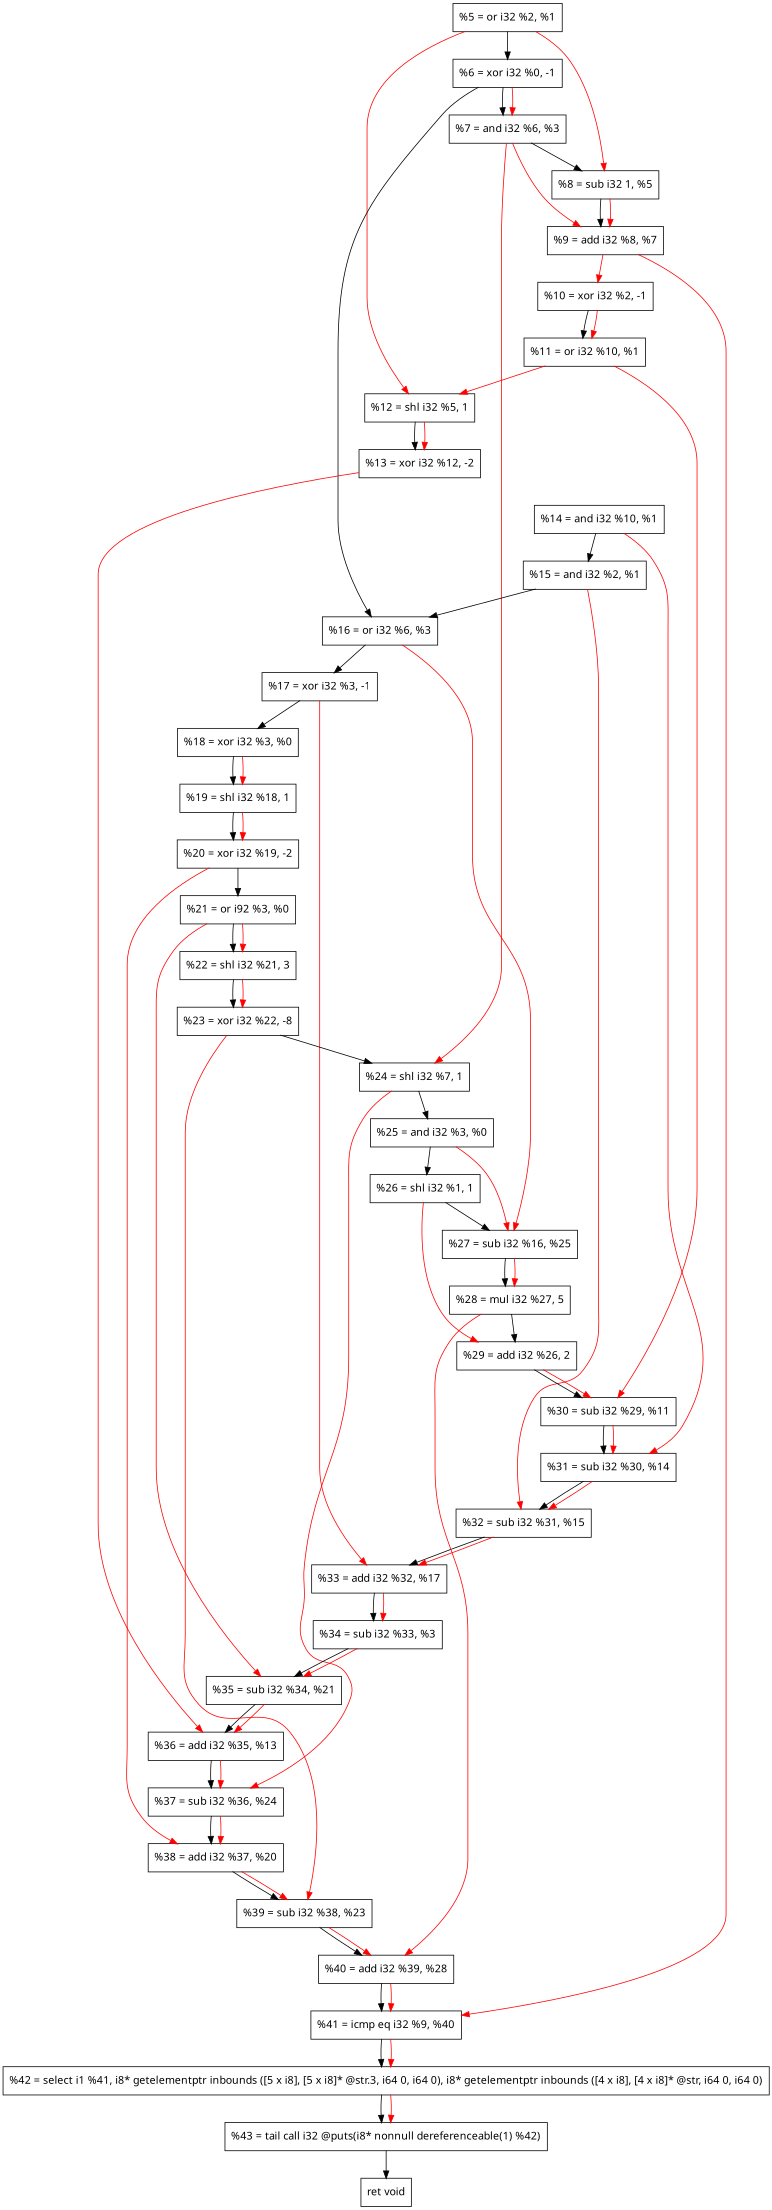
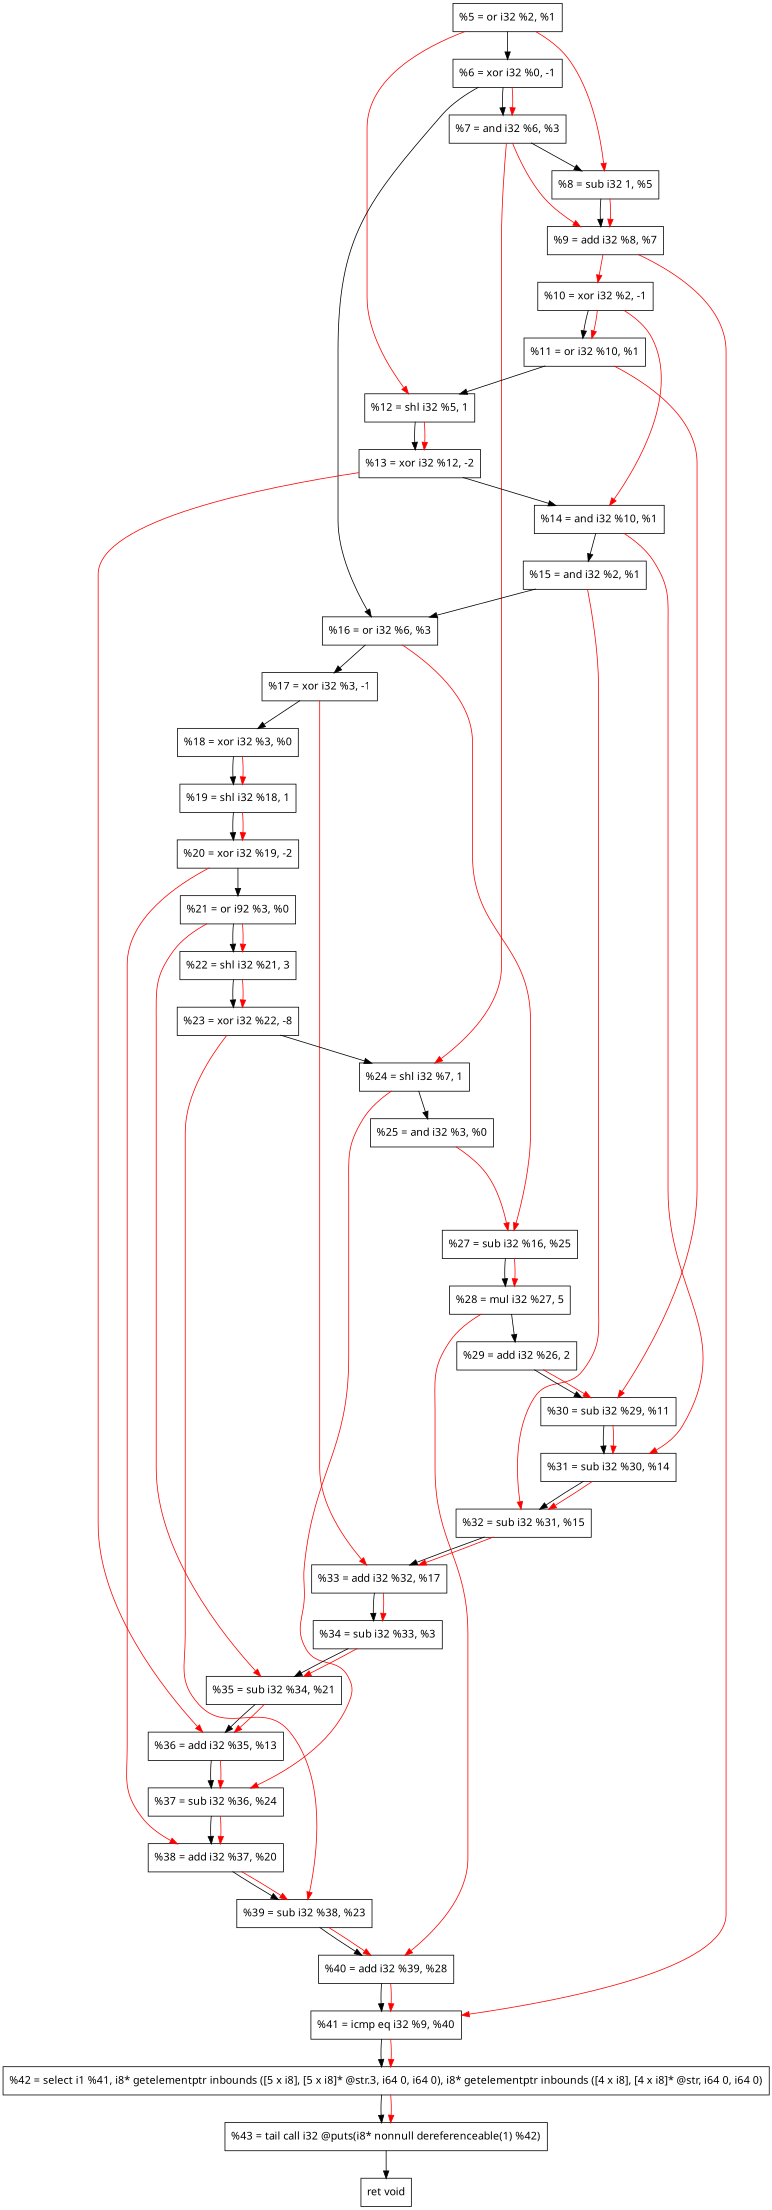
(506, 379) -> (506, 379)
none -> (659, 403)
none -> (508, 491)
(425, 1189) -> none
